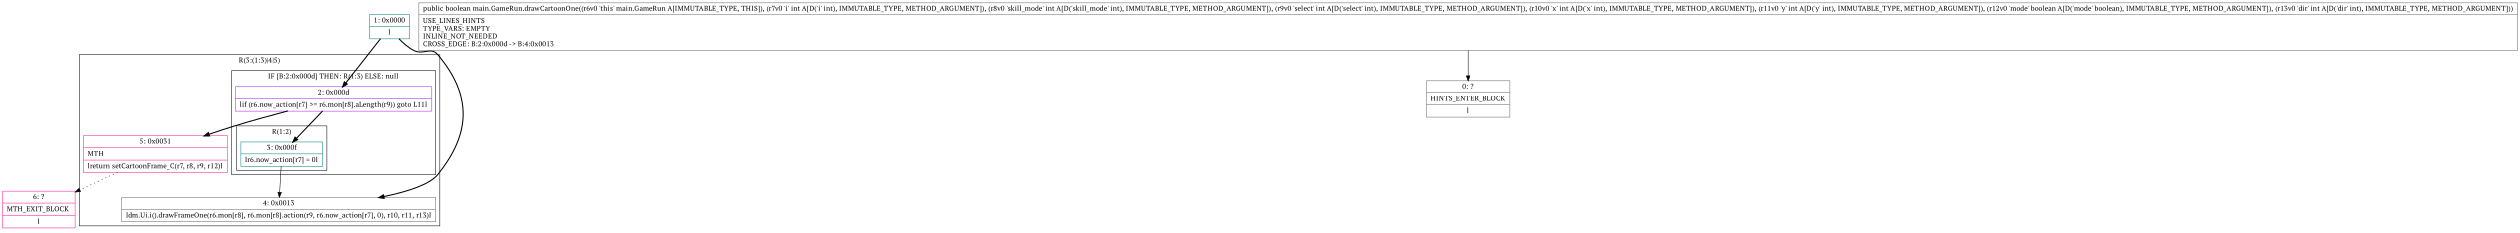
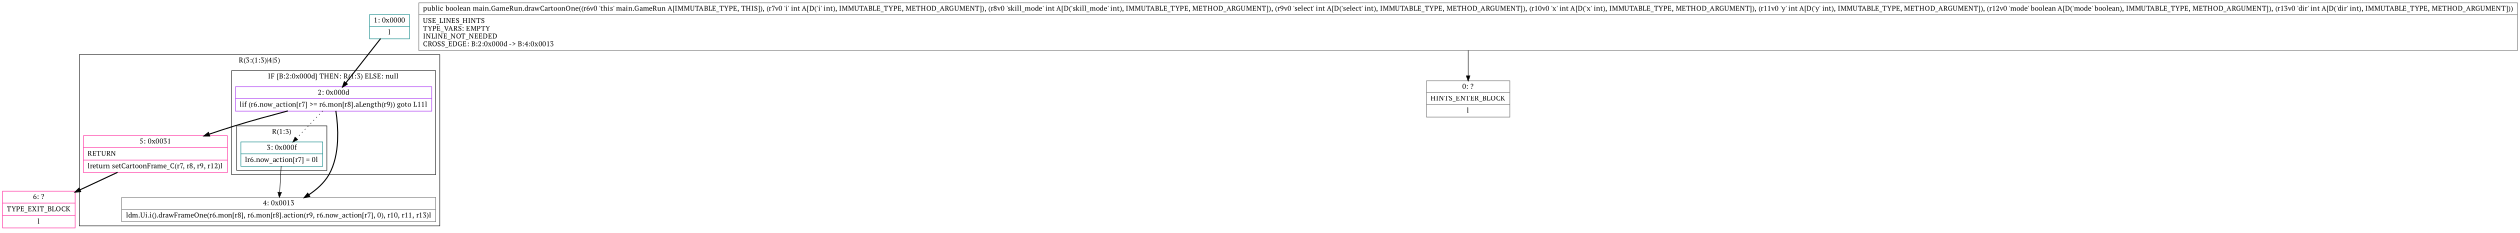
(462, 122) -> (335, 158)
(312, 123) -> (312, 123)
(282, 132) -> (282, 132)
(96, 154) -> (102, 154)
(99, 181) -> (99, 181)
(38, 209) -> (39, 209)
